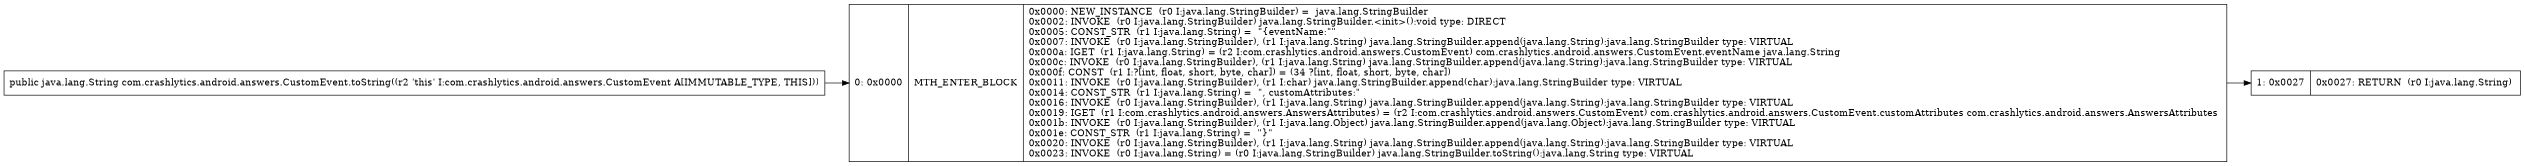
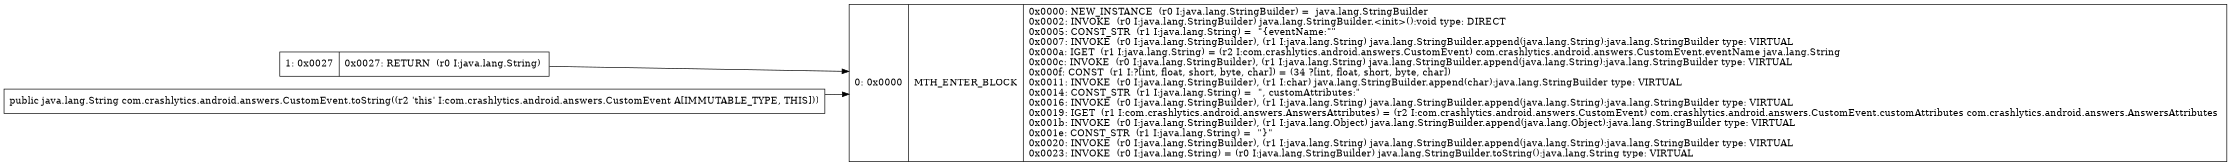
(2235, 83) -> (696, 69)
